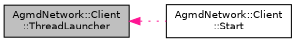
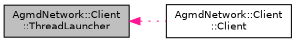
(229, 21) -> (229, 21)
